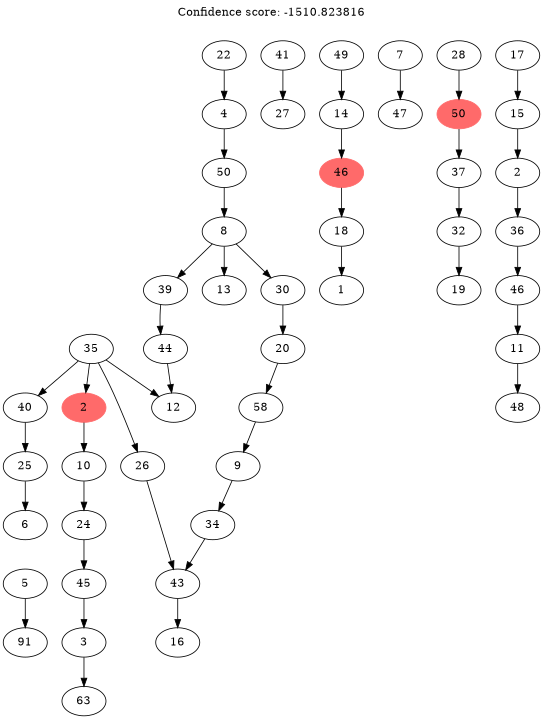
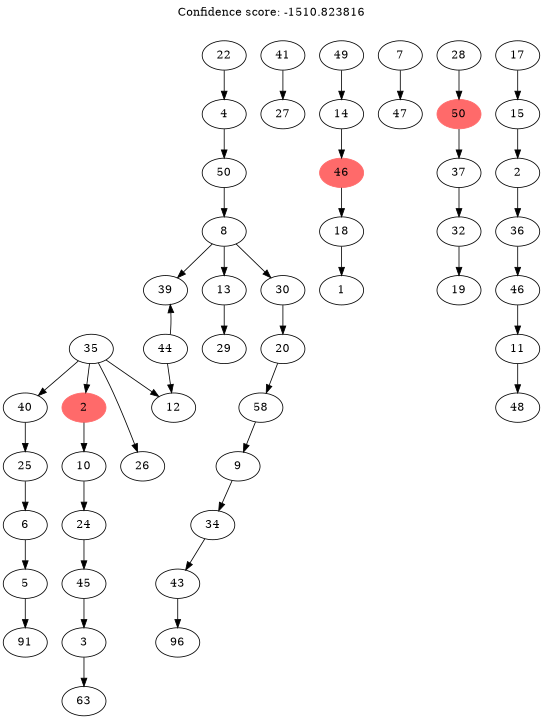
(160, 315) -> (171, 324)
none -> (224, 349)
(159, 521) -> none
none -> (25, 550)
(178, 642) -> (178, 642)
